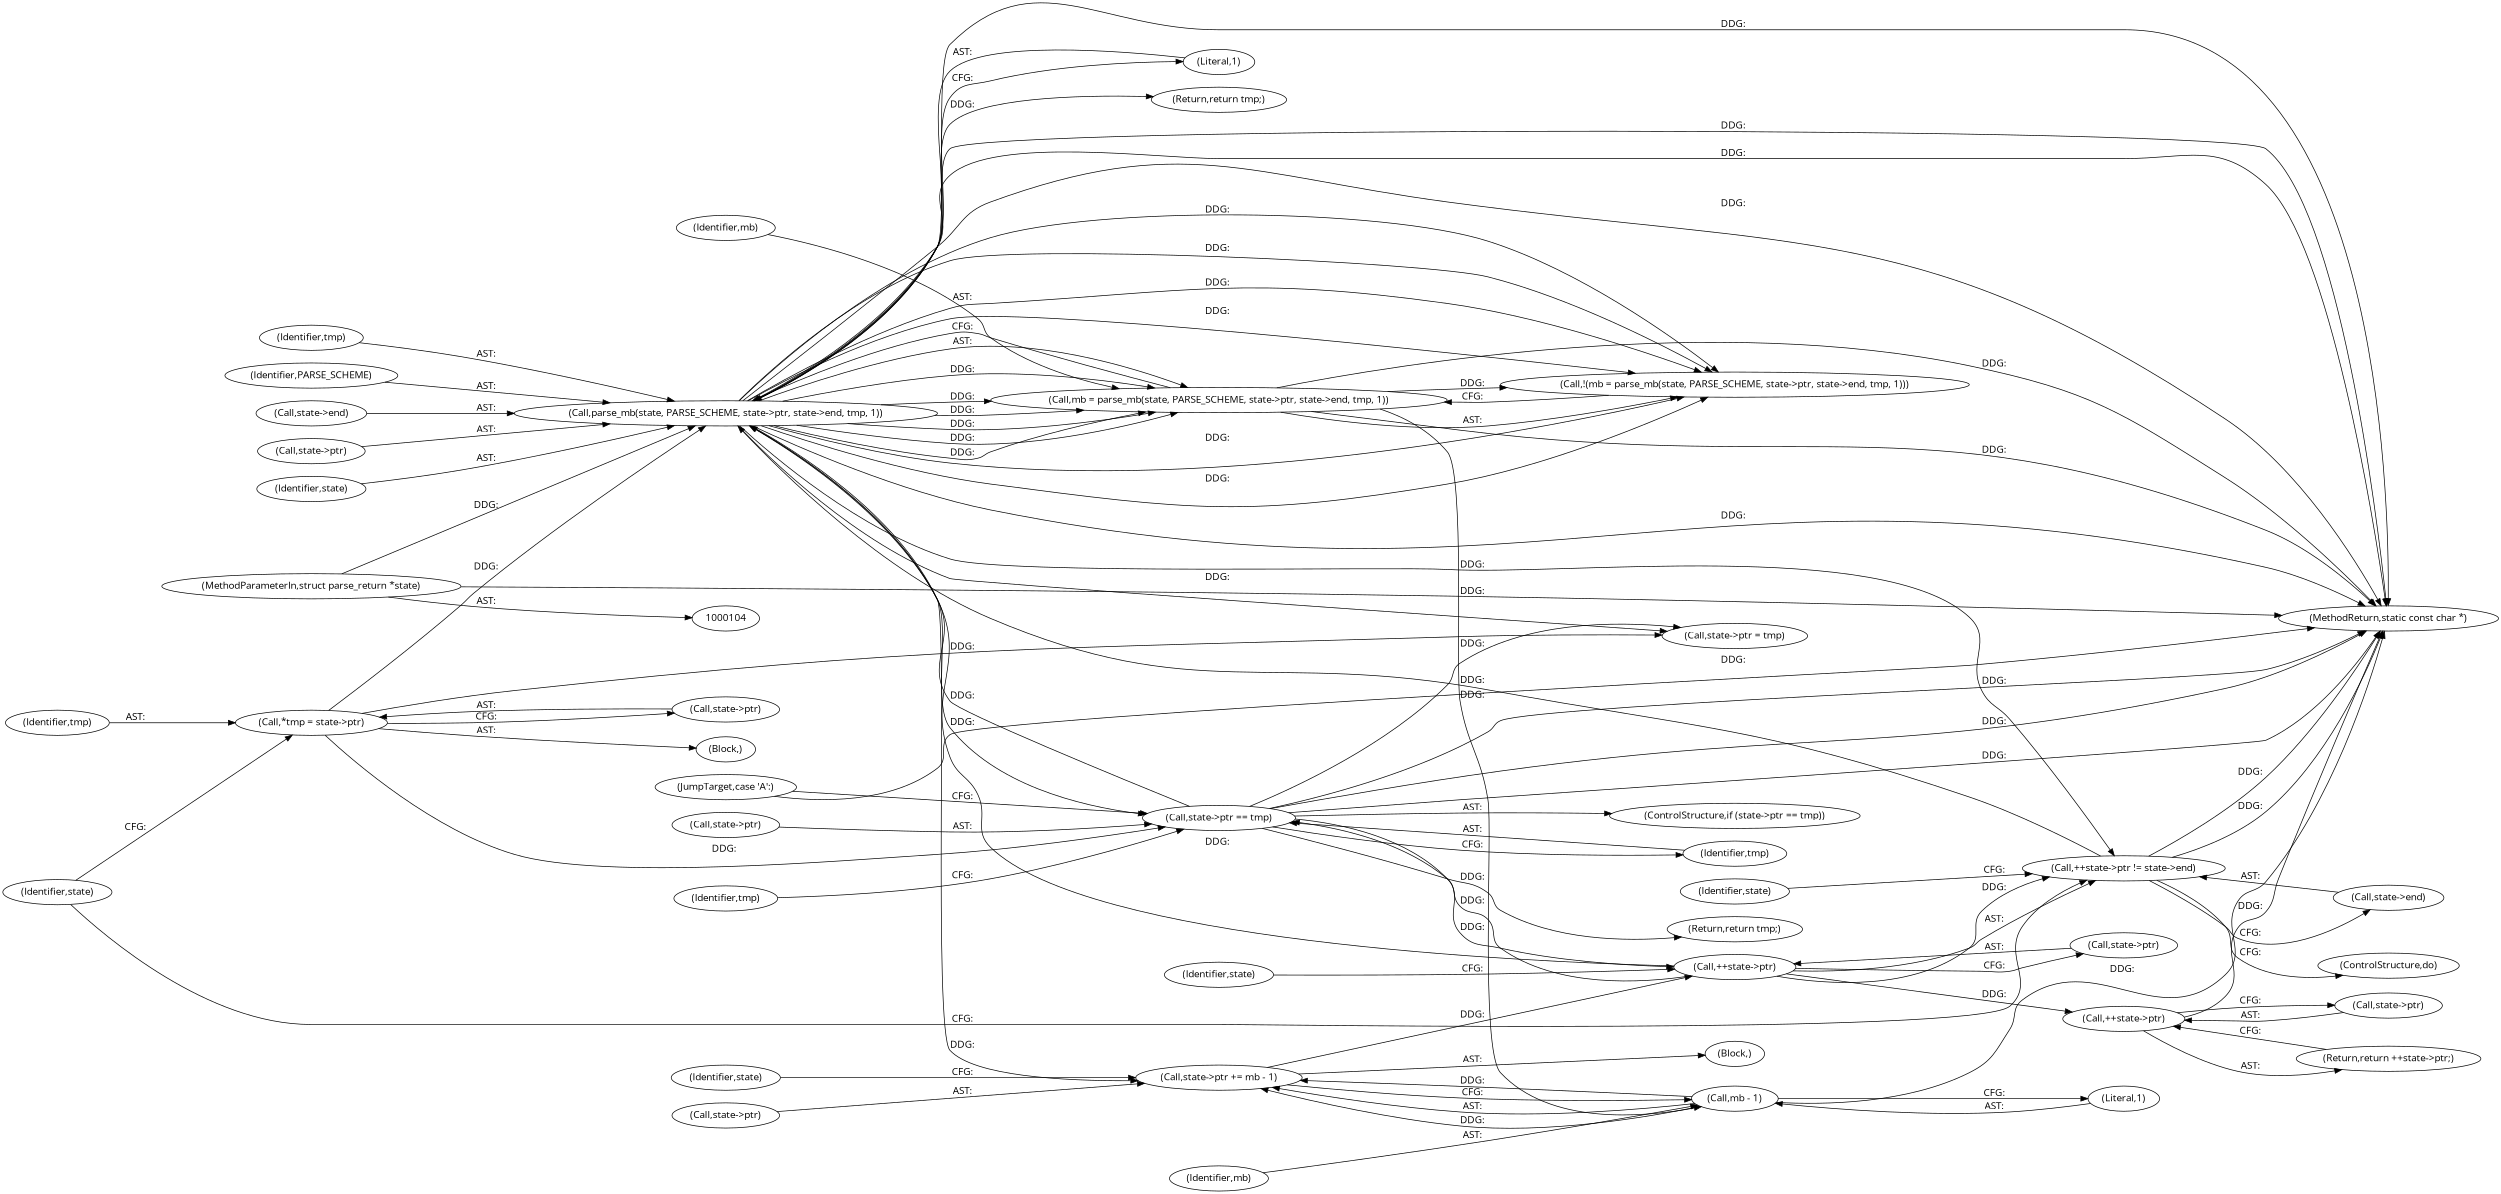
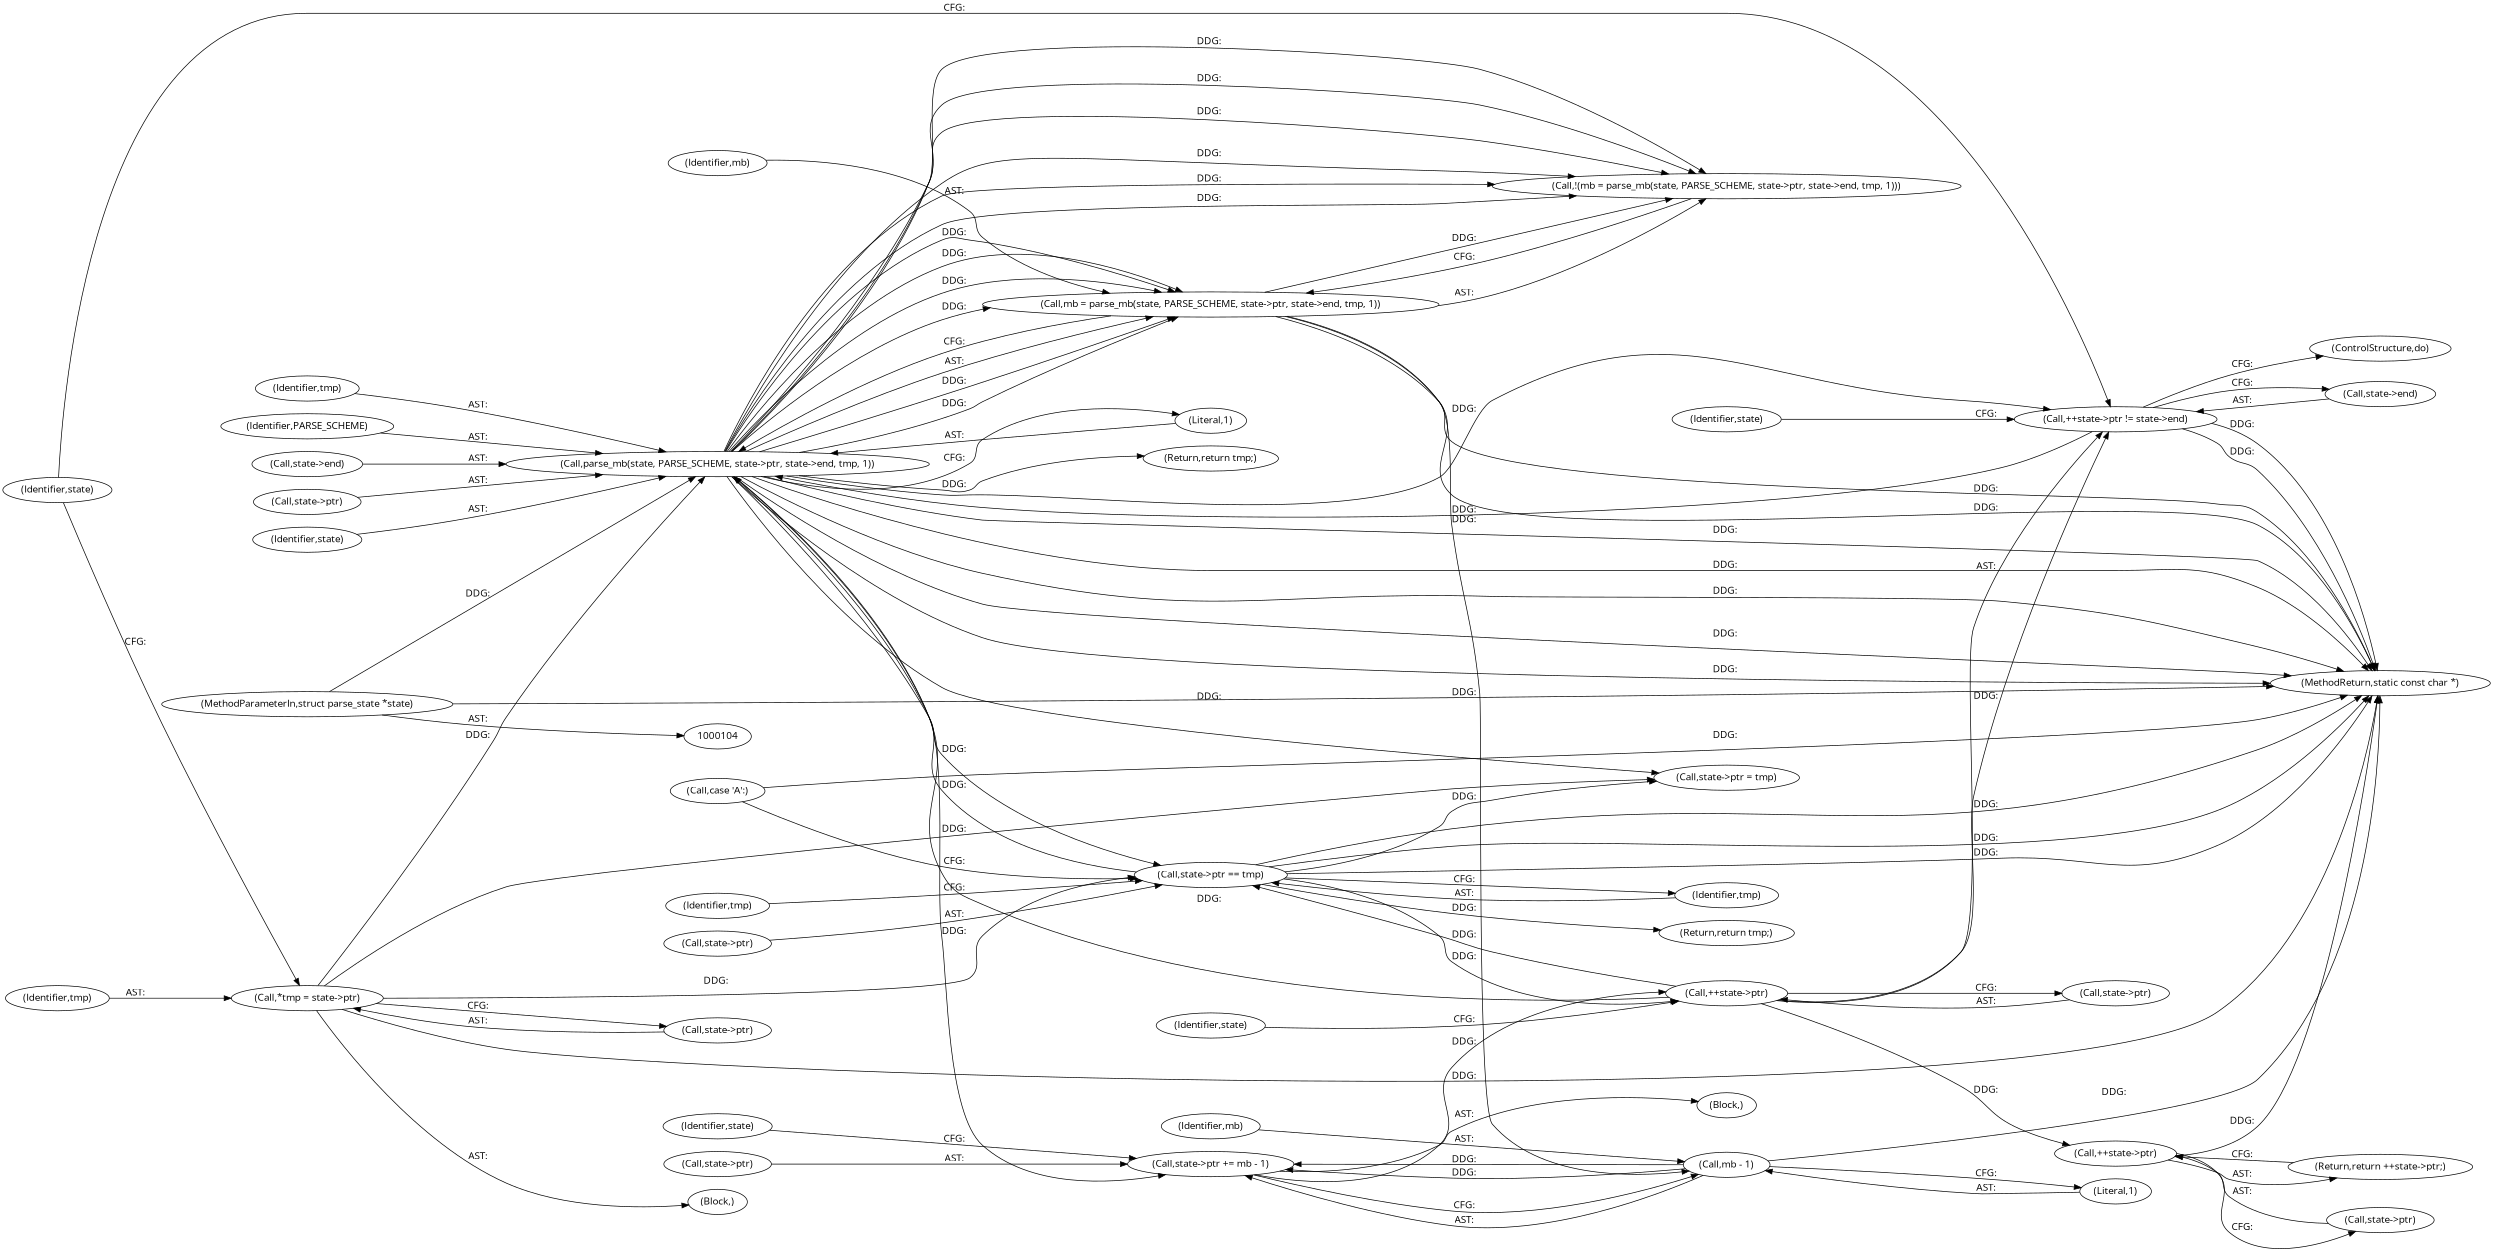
(311, 586) -> (307, 704)
(726, 787) -> (718, 791)
(1735, 816) -> none
none -> (1458, 1080)
